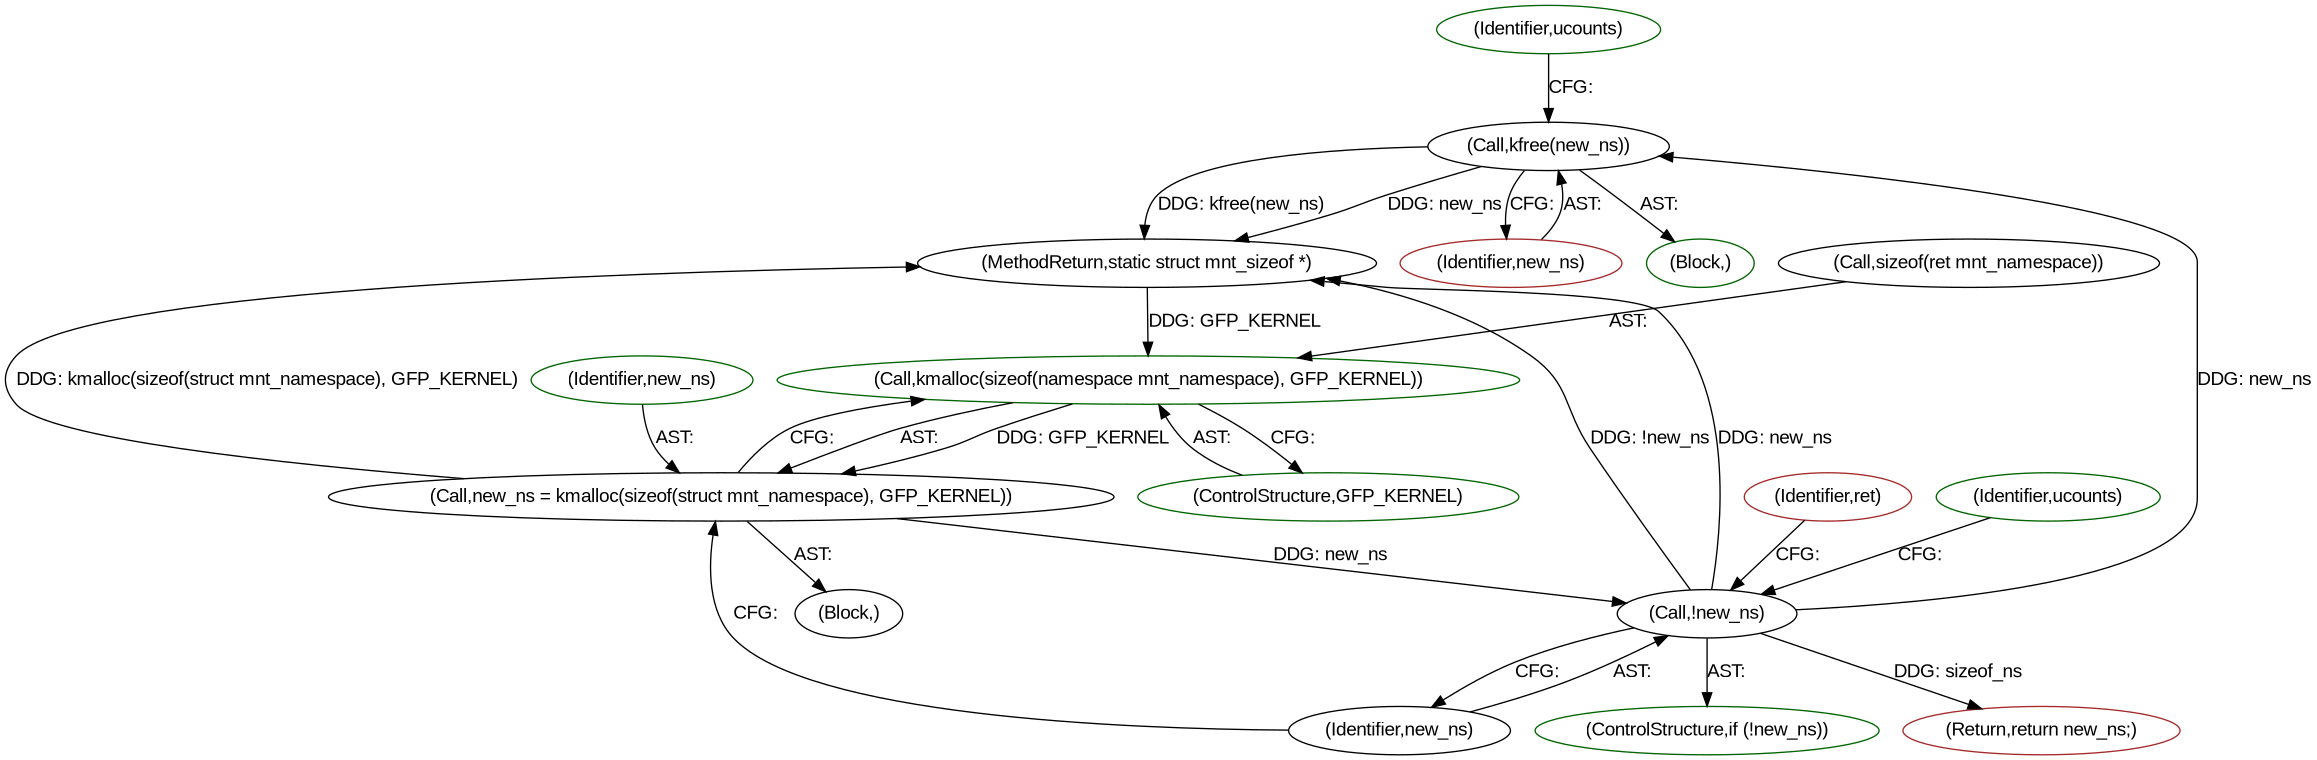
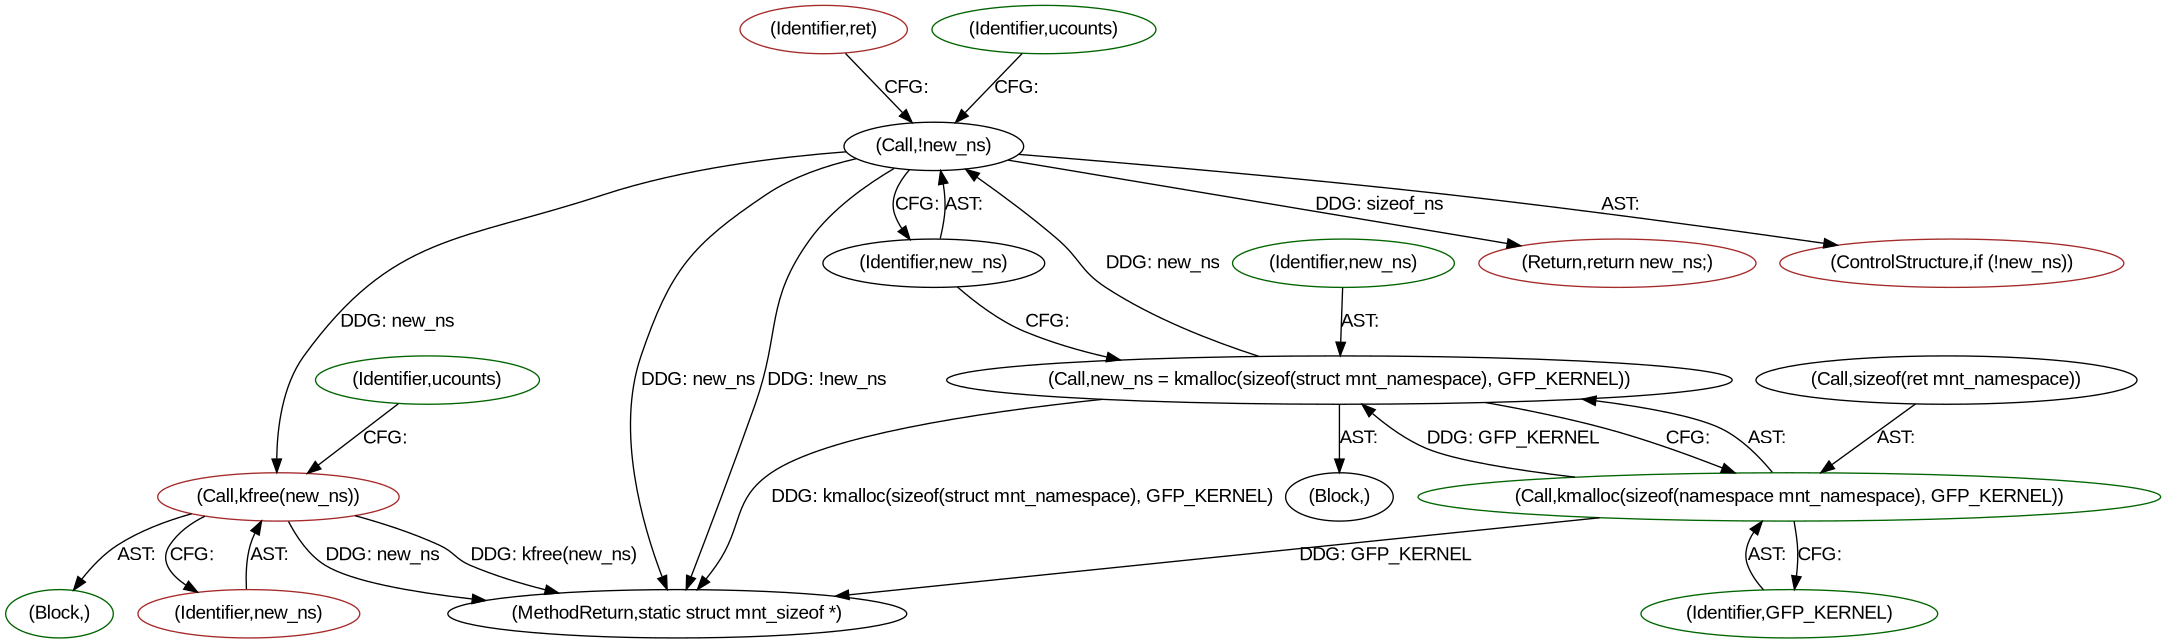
(1549, 146) -> (278, 497)
(1148, 315) -> (1224, 556)
(1328, 497) -> (1789, 614)
(1707, 731) -> (1952, 263)
